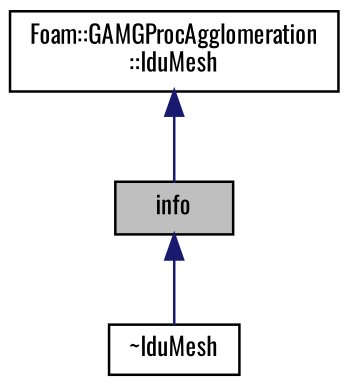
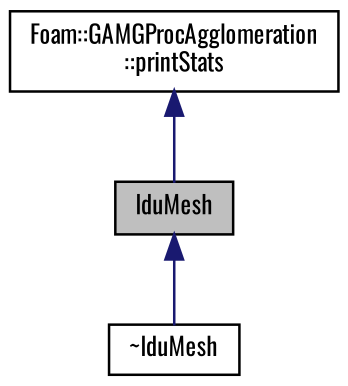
(174, 51) -> (174, 51)
(174, 208) -> (174, 208)
